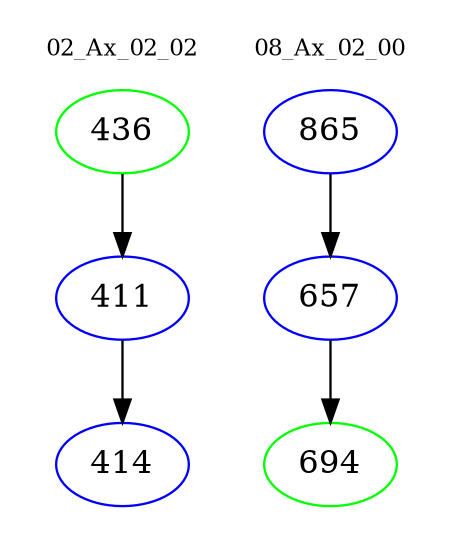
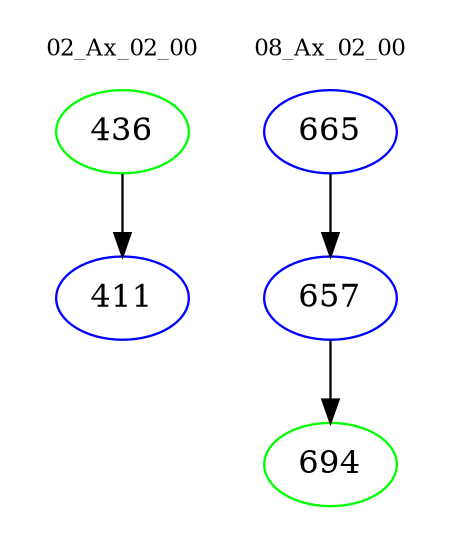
(122, 50) -> (122, 50)
(330, 132) -> (330, 132)
(122, 465) -> none
